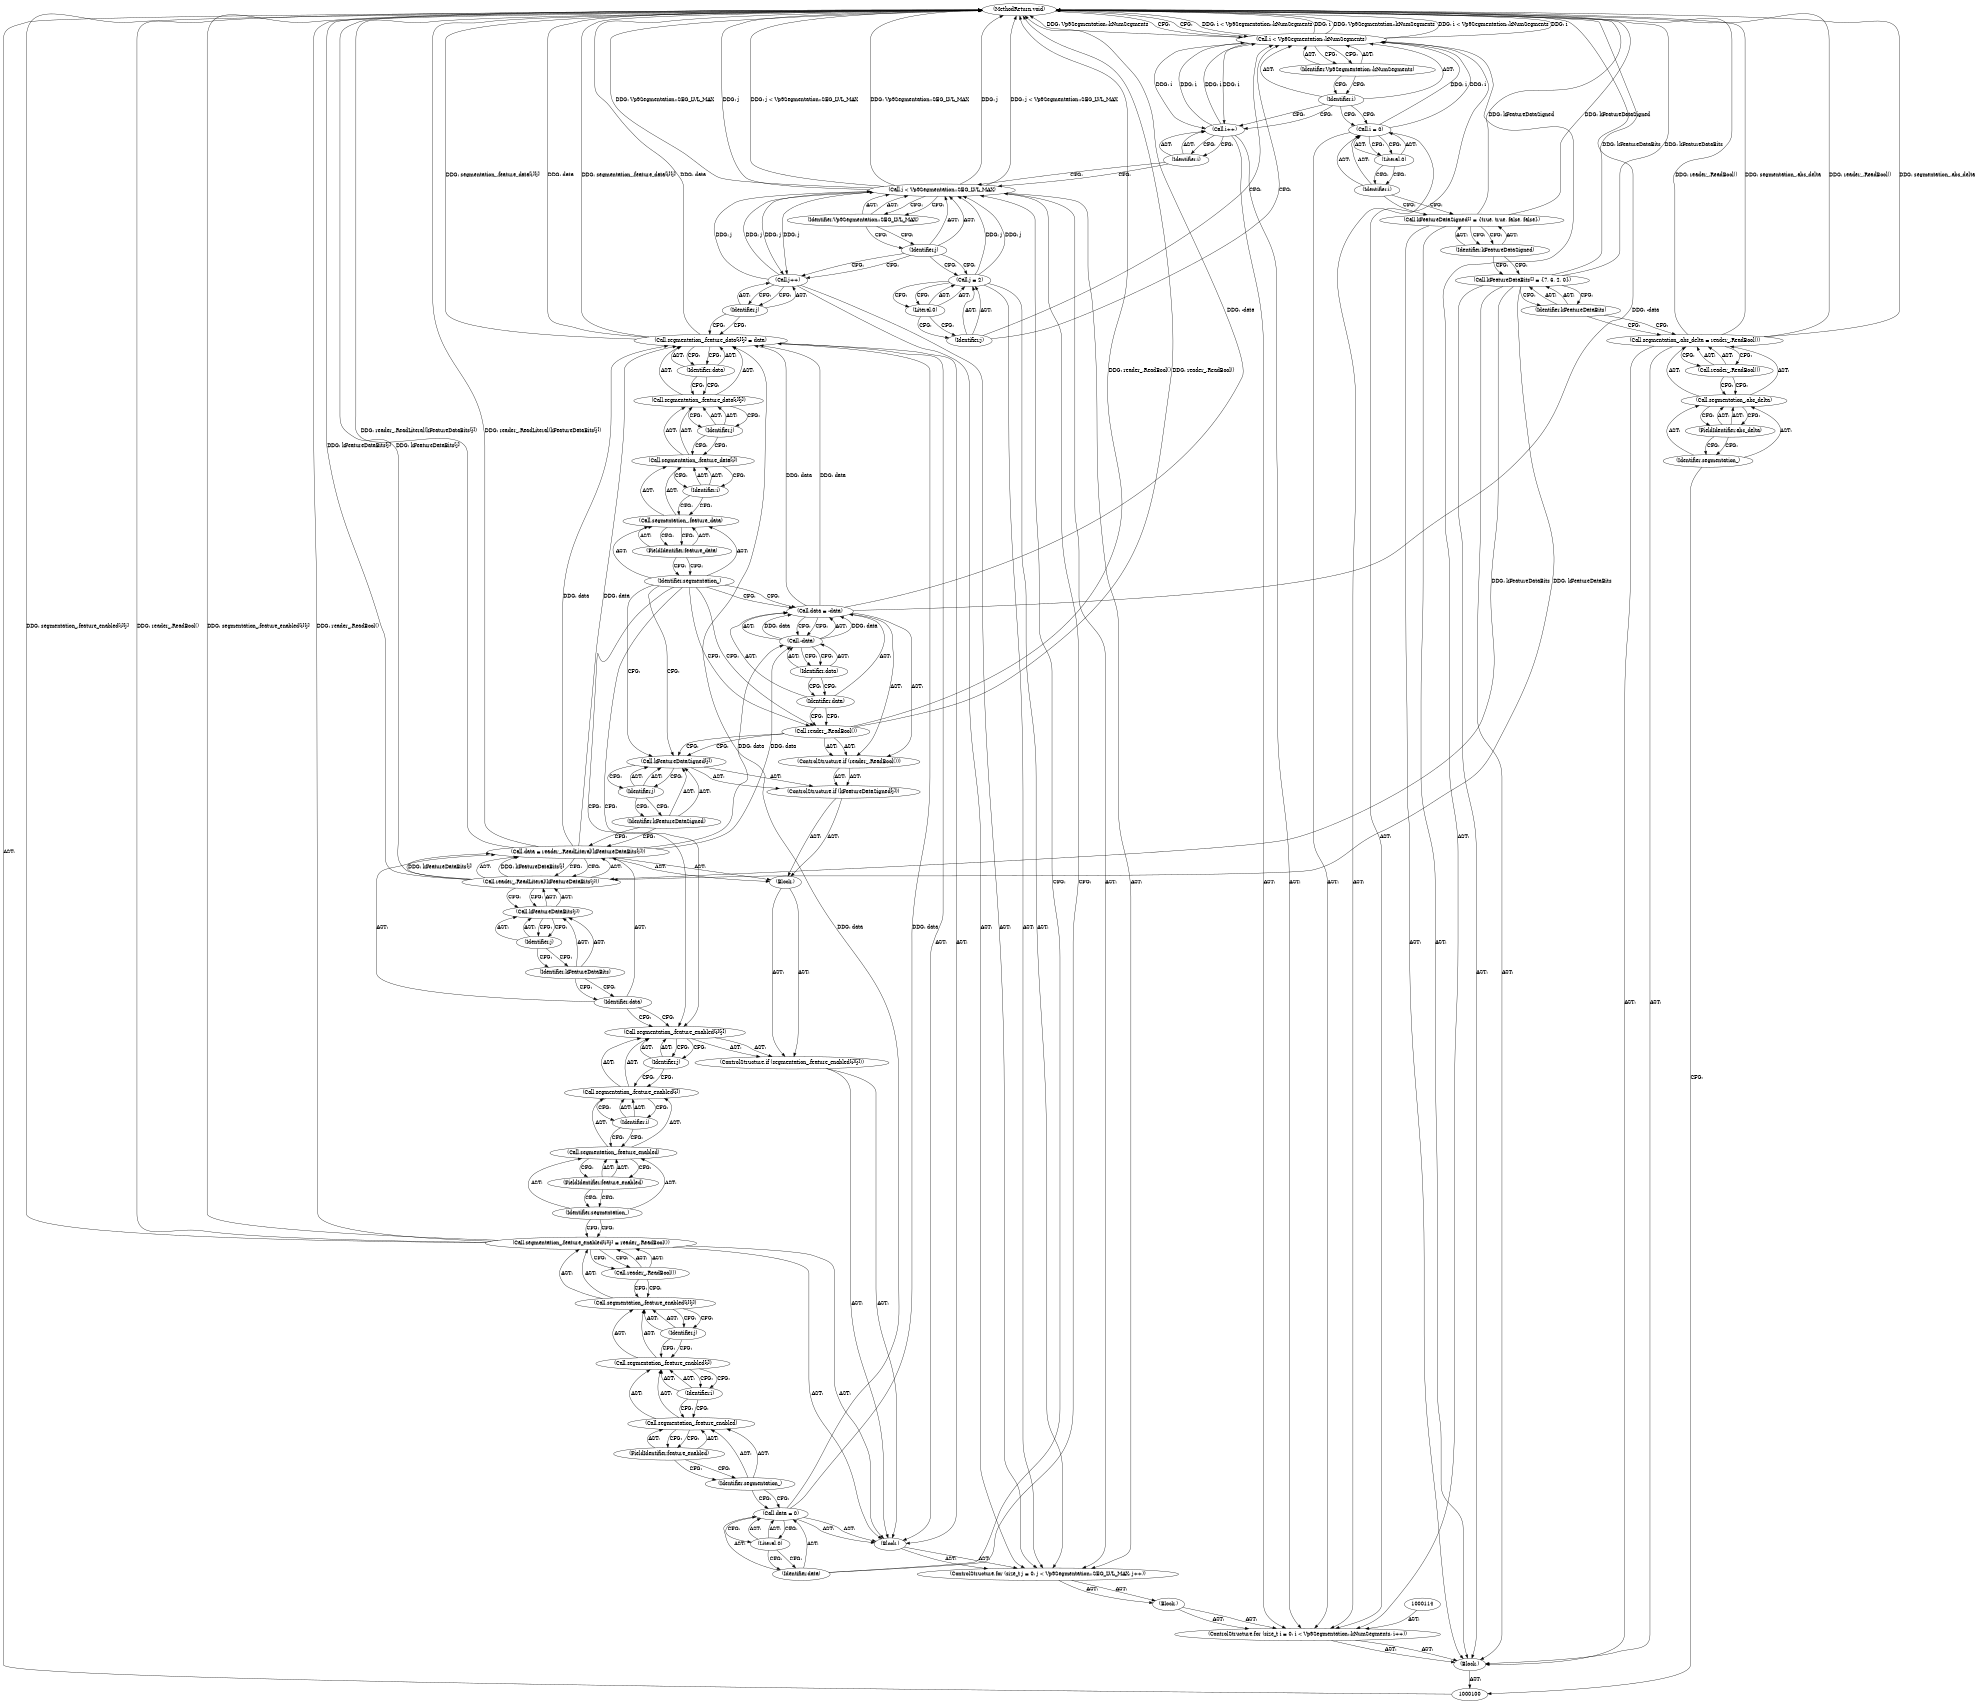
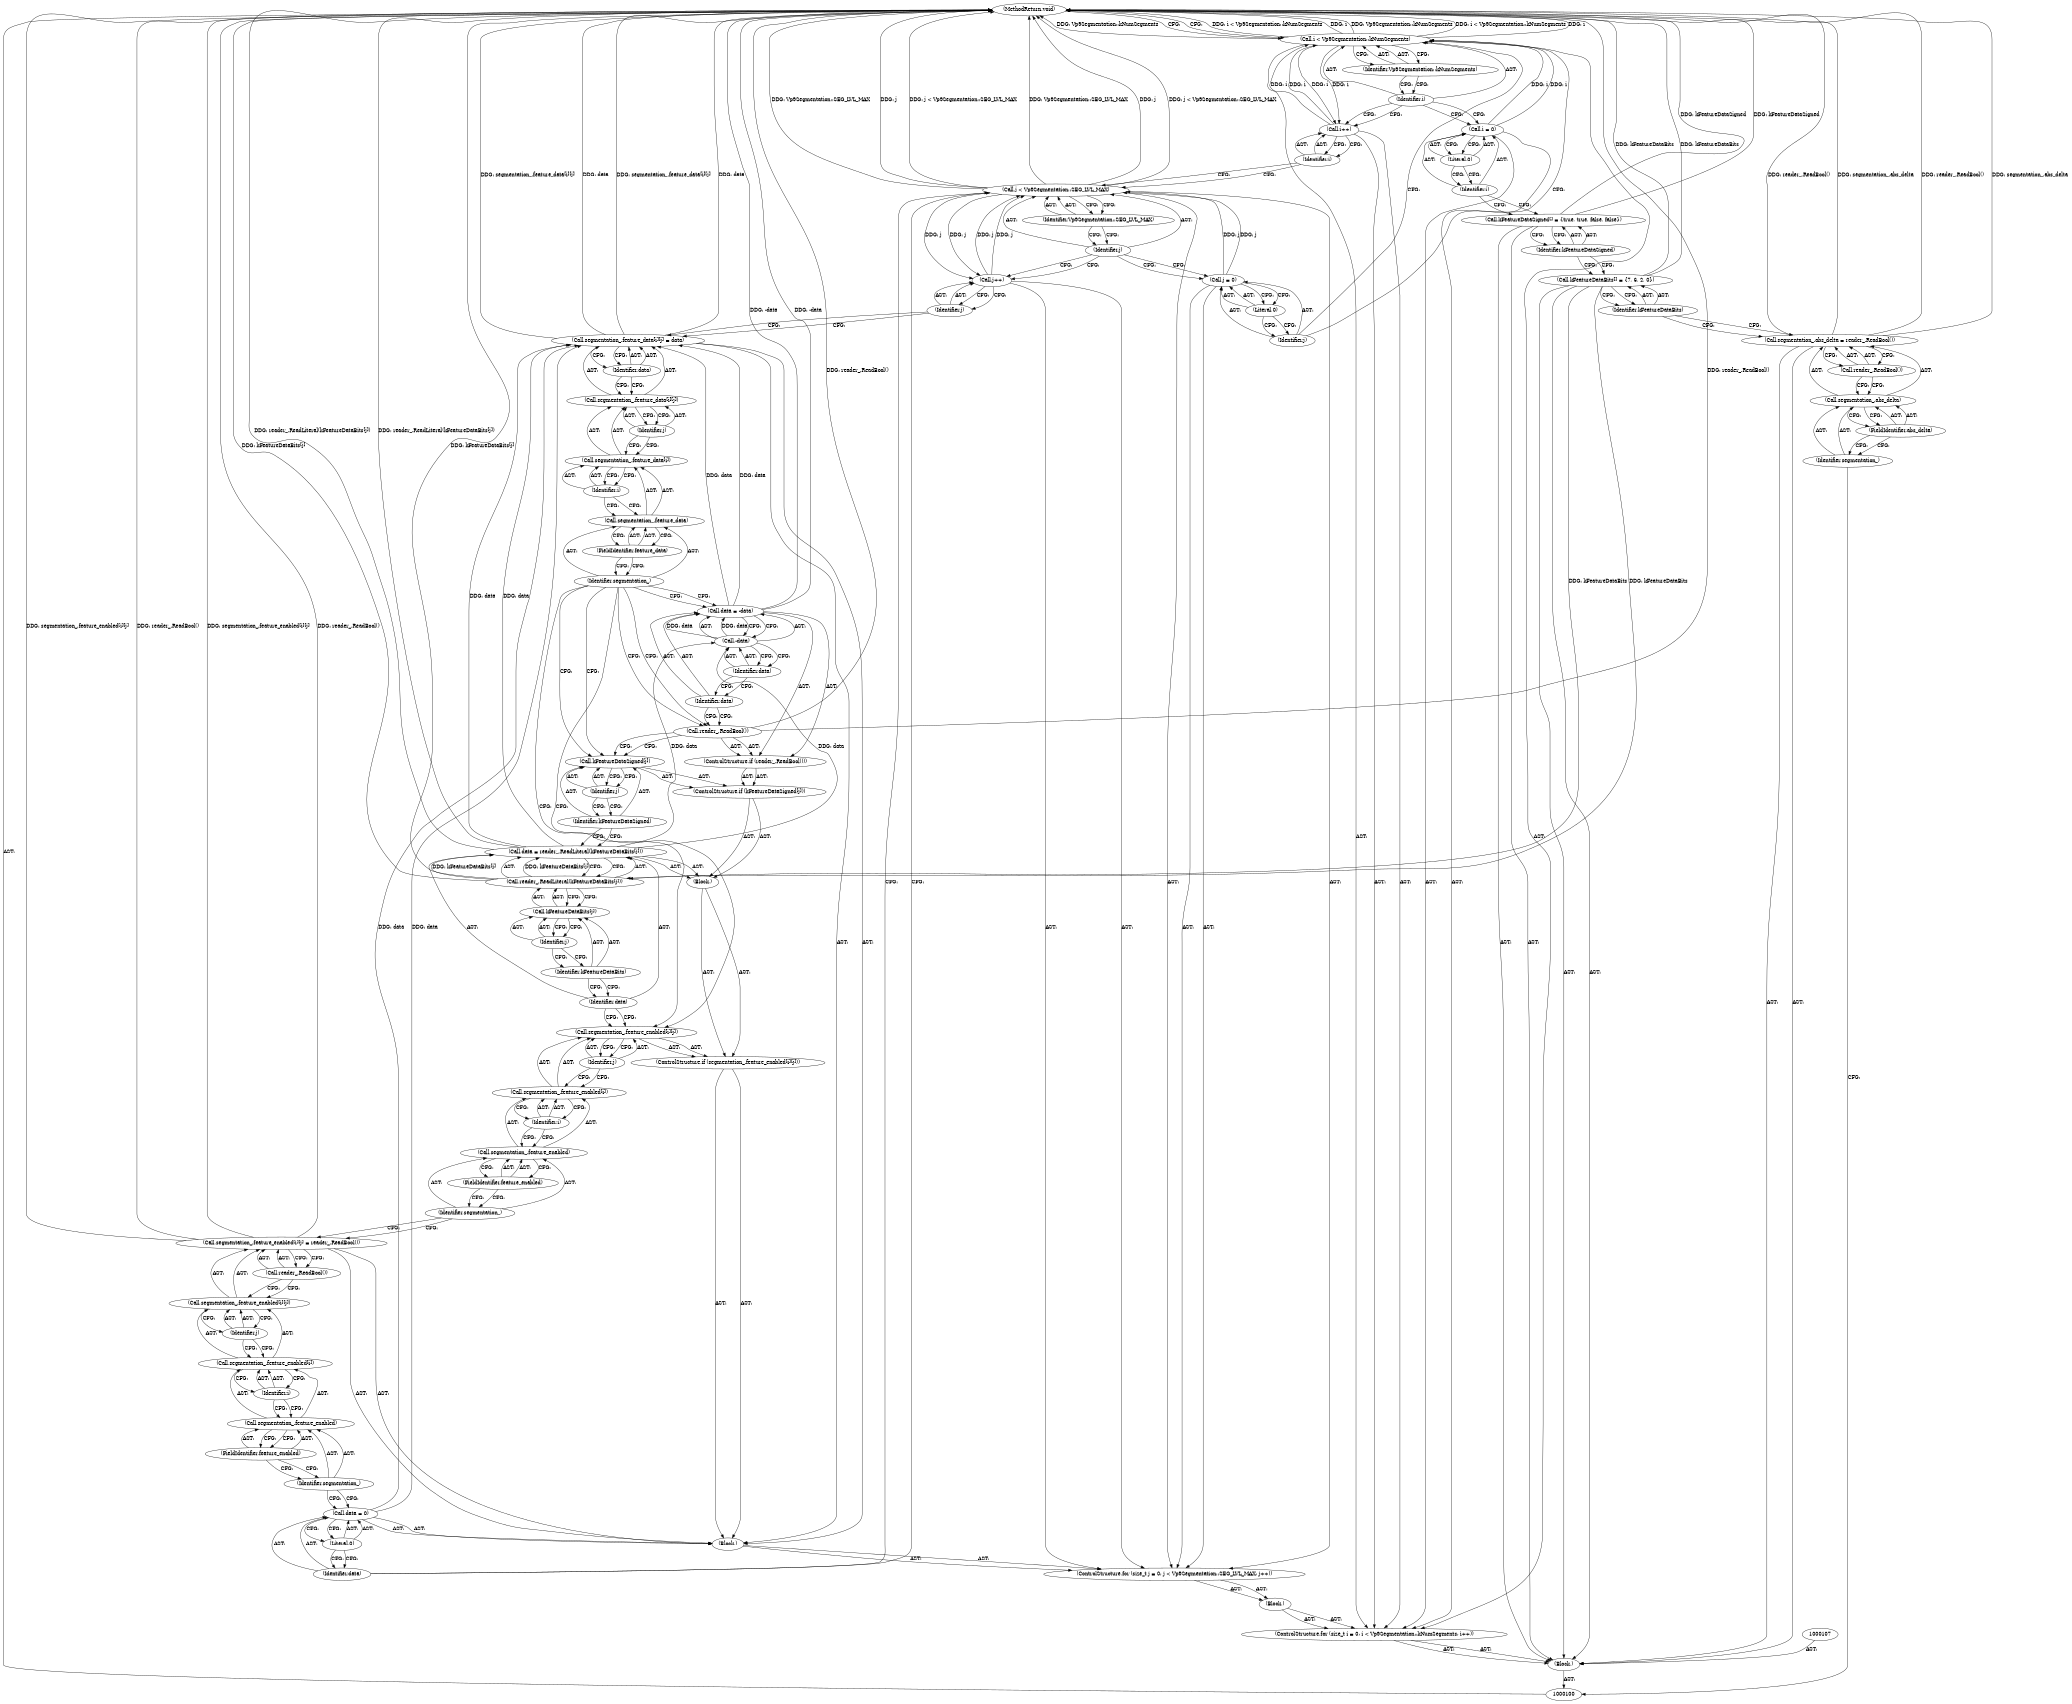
(970, 280) -> (1223, 280)
(1422, 1604) -> none
none -> (1820, 1634)
